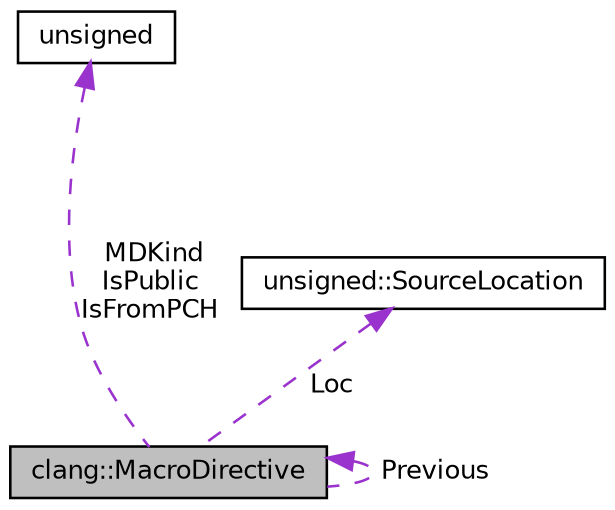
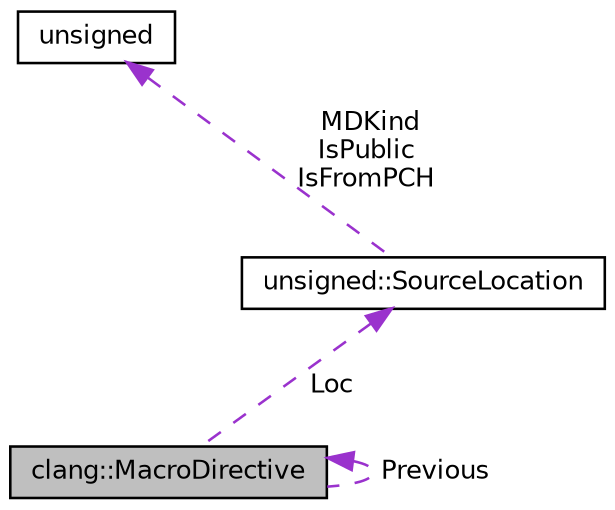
(72, 276) -> (271, 168)
